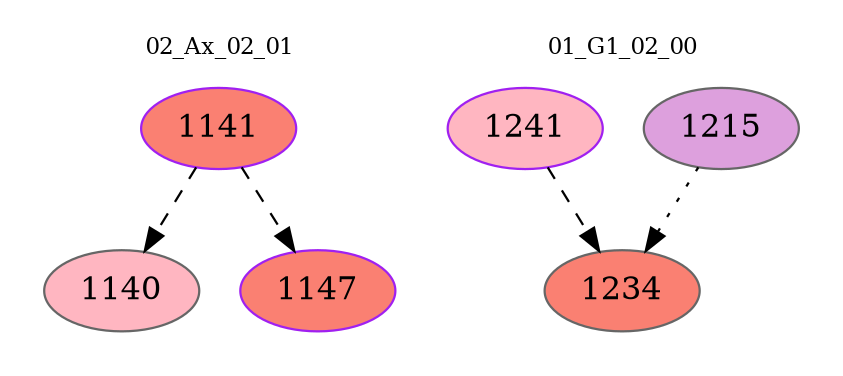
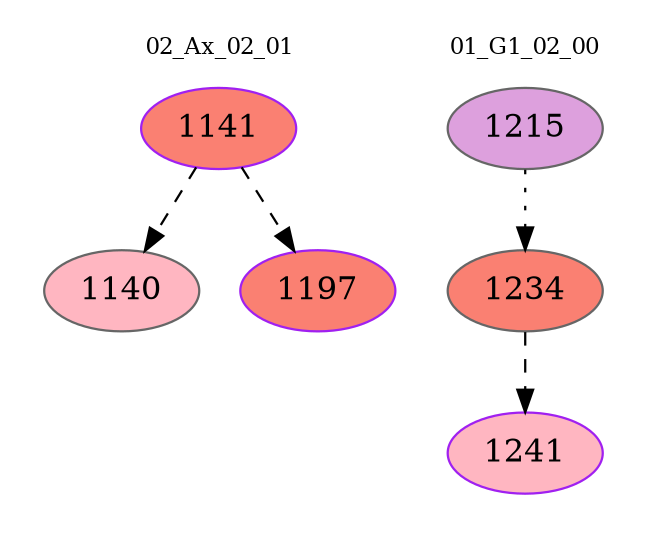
(567, 199) -> (525, 361)
(318, 291) -> (318, 291)
